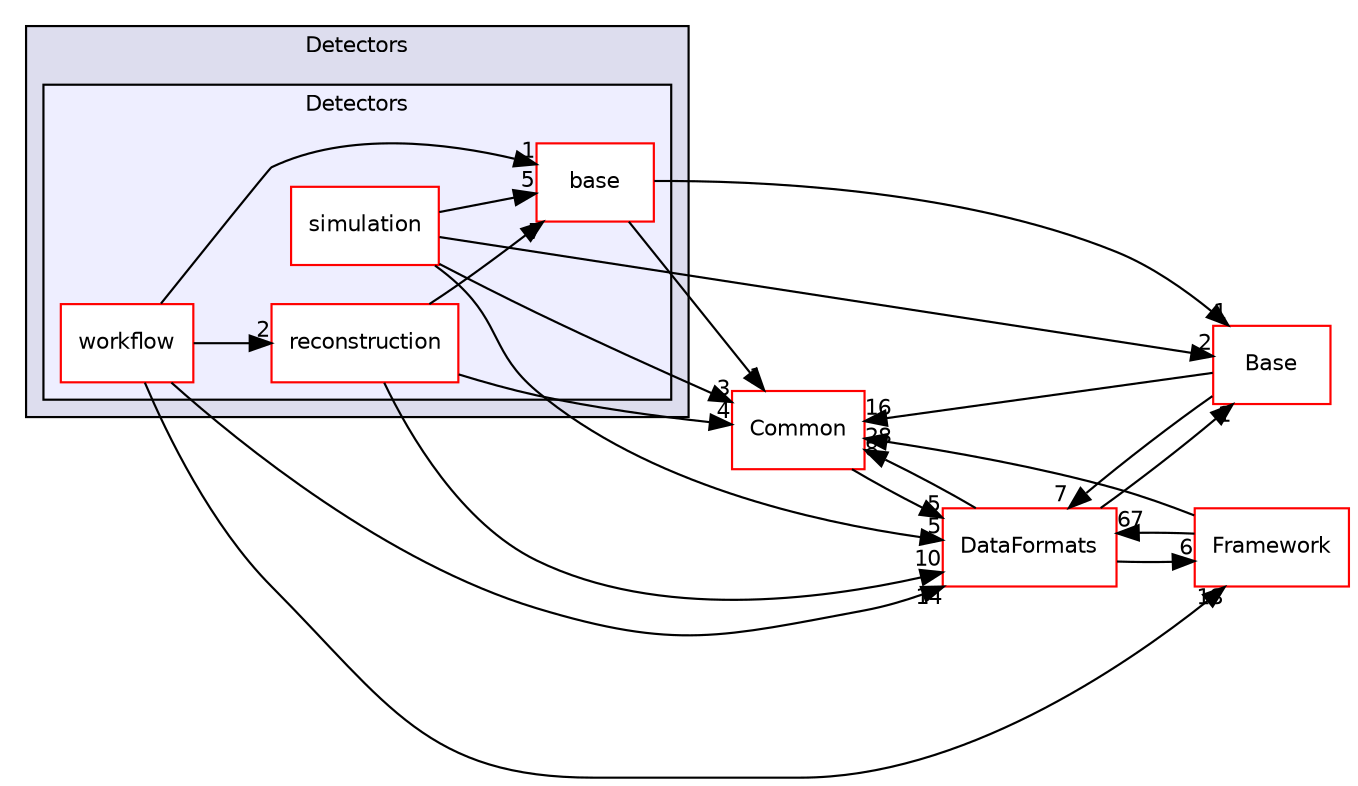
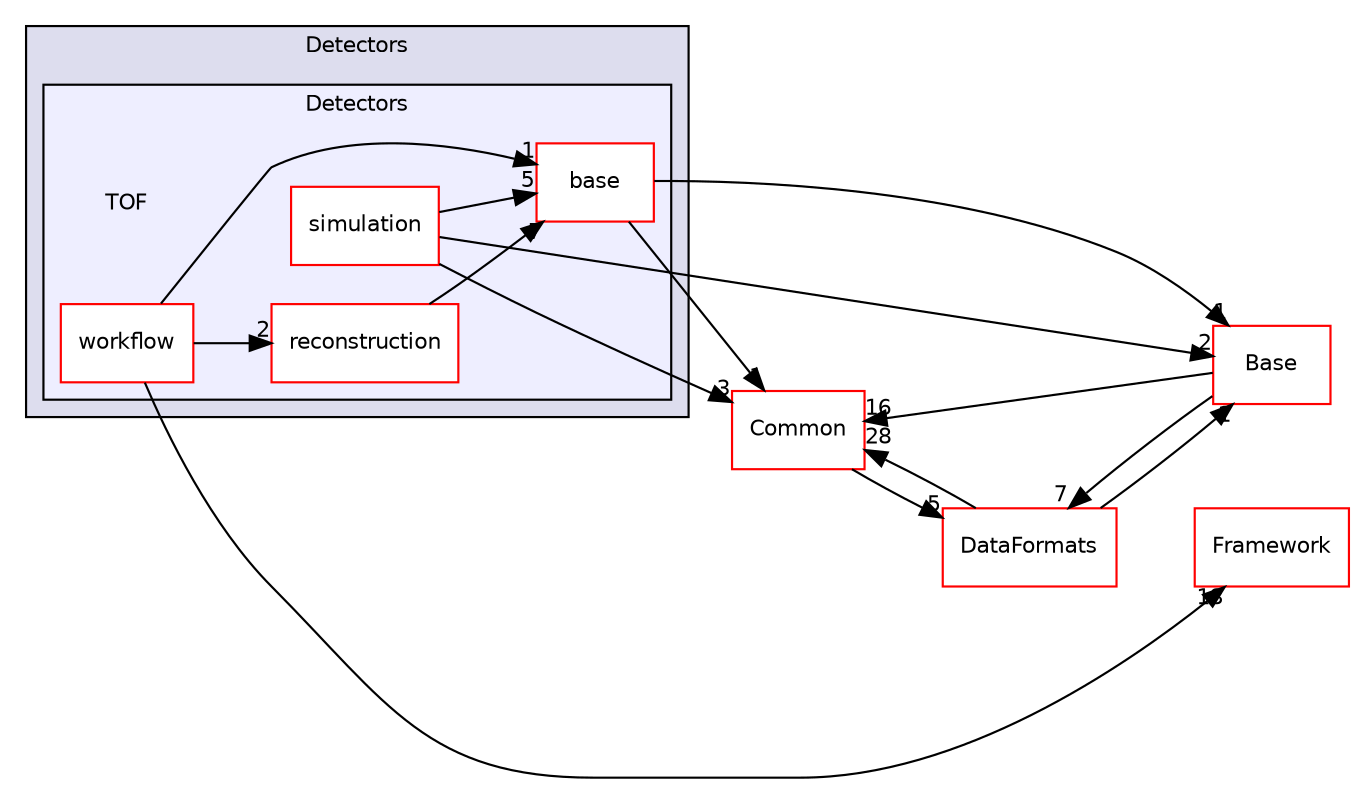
none -> (127, 204)
(583, 404) -> none
(643, 458) -> none
(1042, 470) -> none
(1167, 533) -> none
(1145, 562) -> none
(609, 585) -> none
(519, 602) -> none
